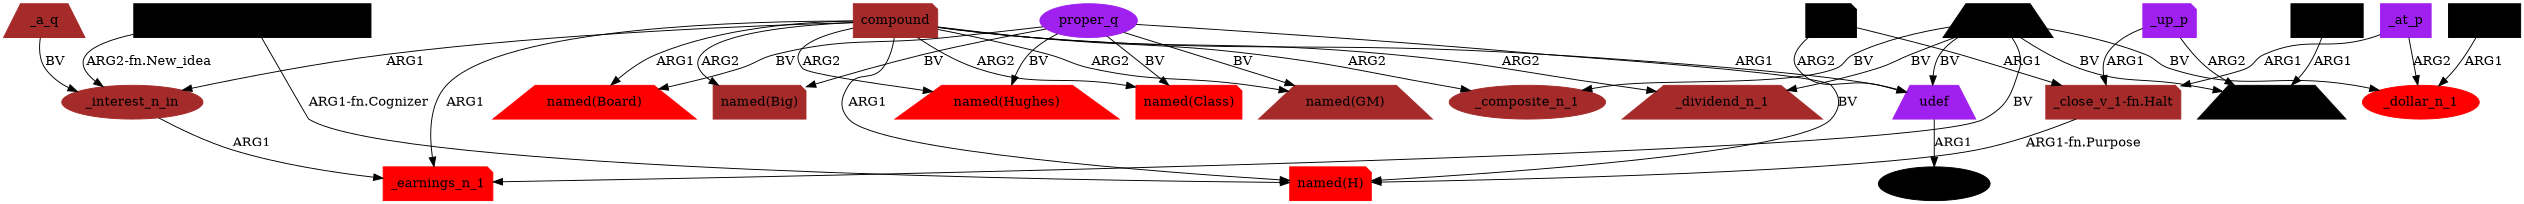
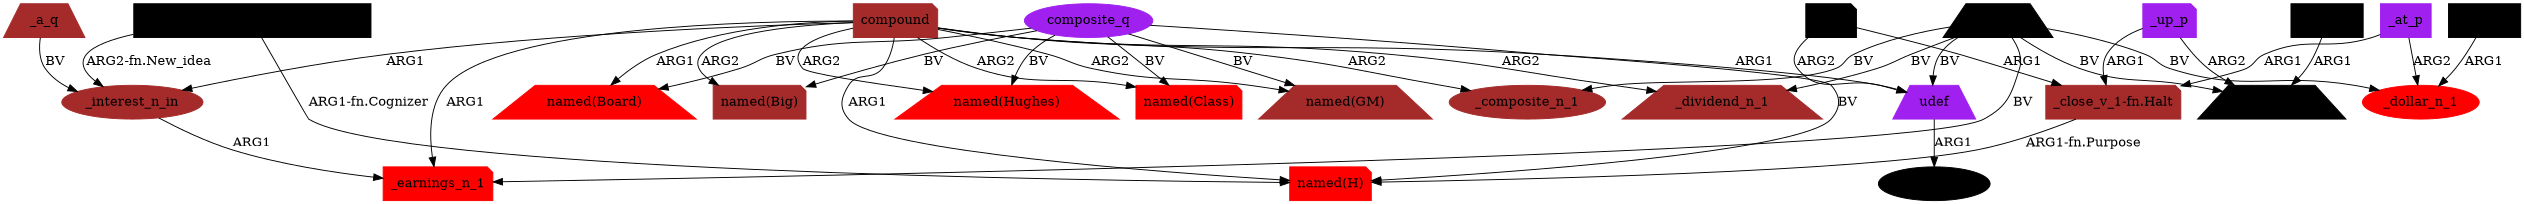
(1089, 21) -> (1089, 21)
